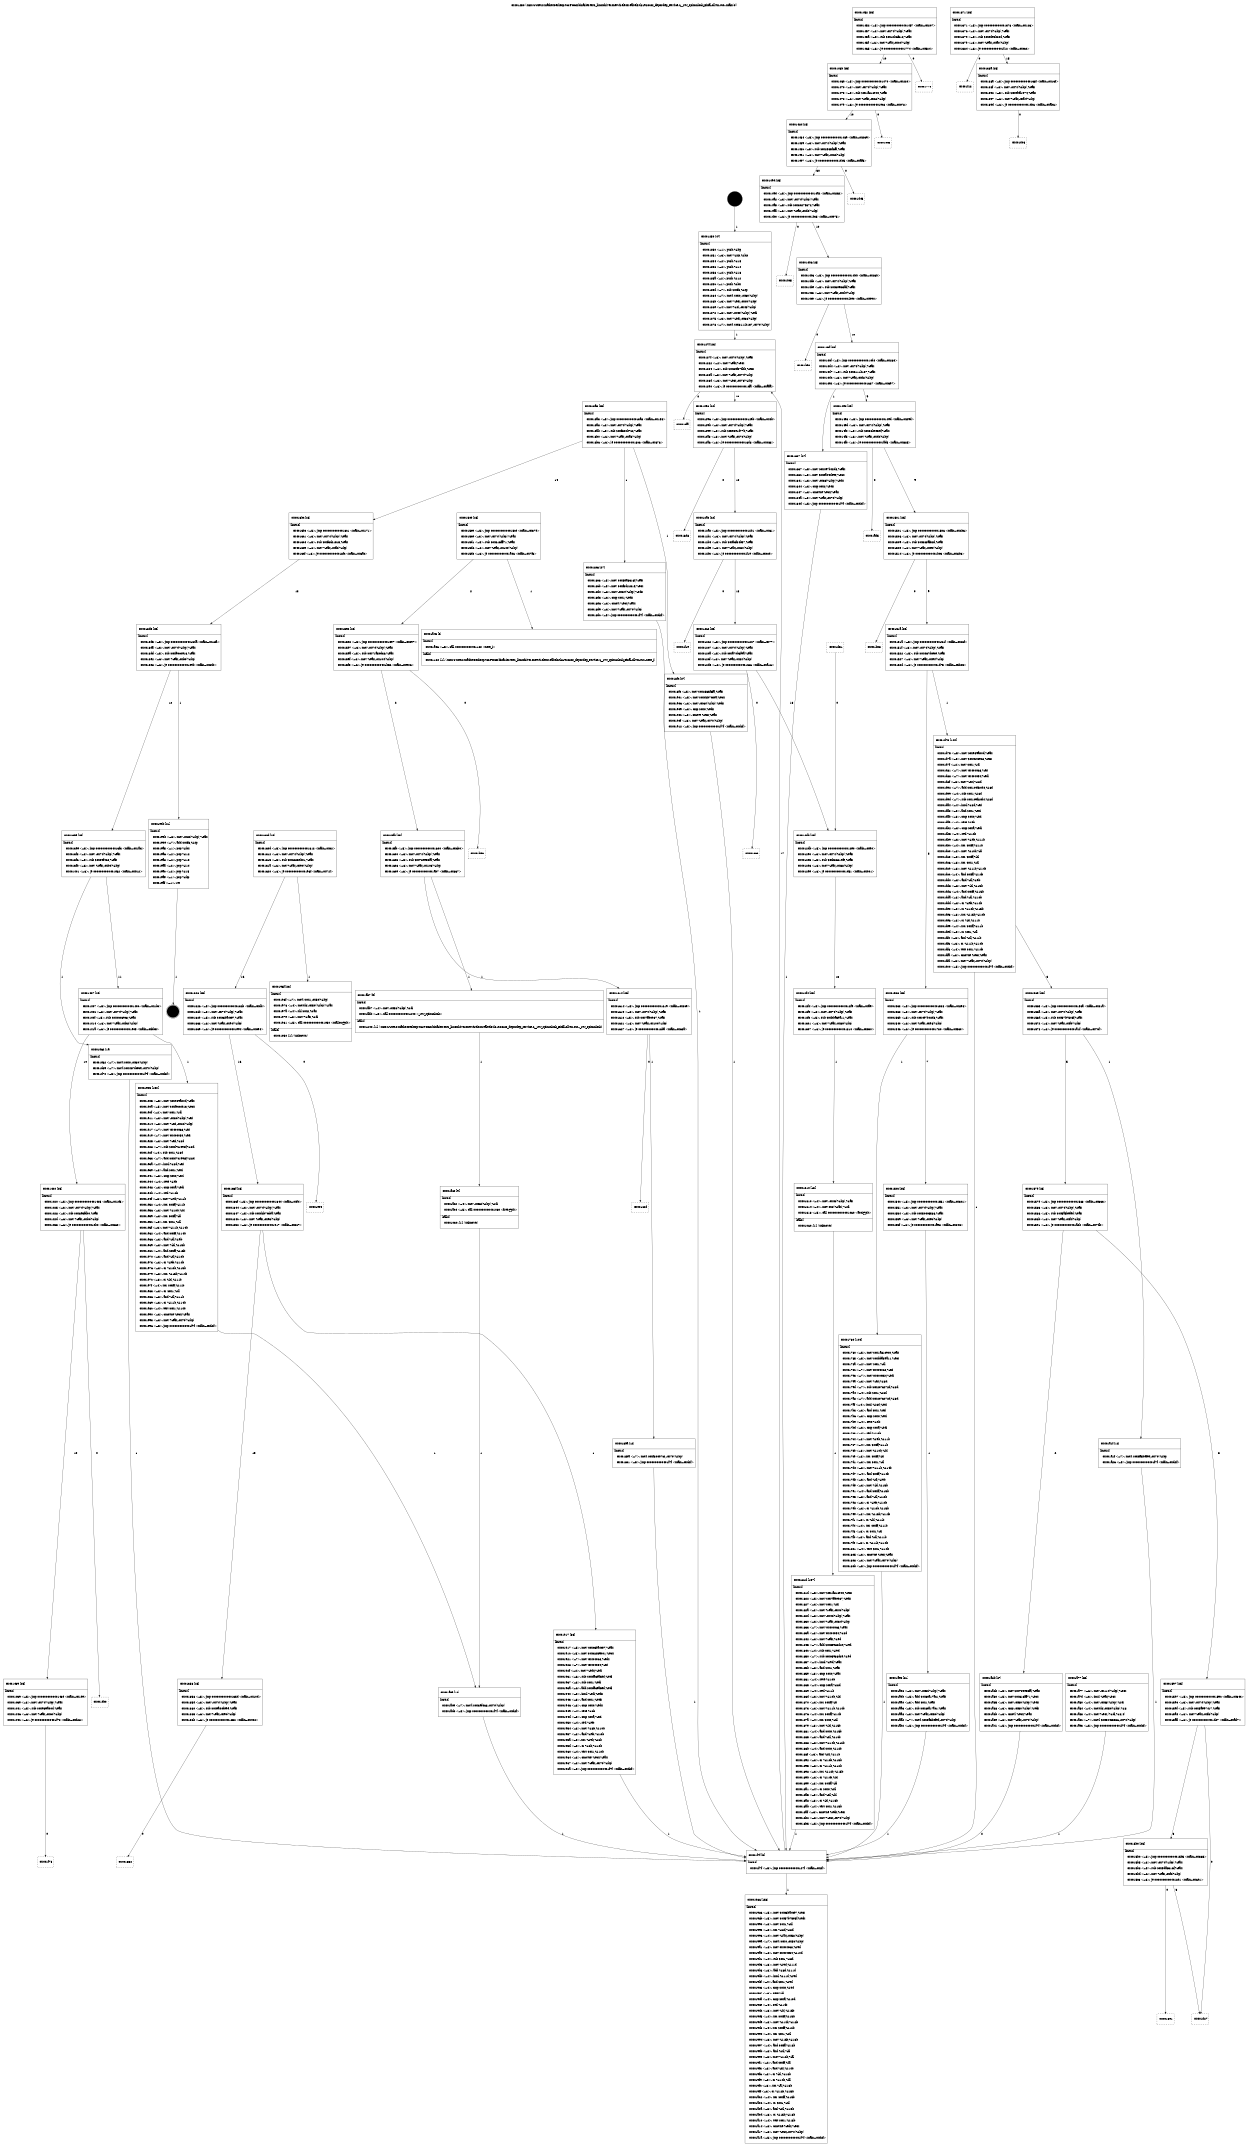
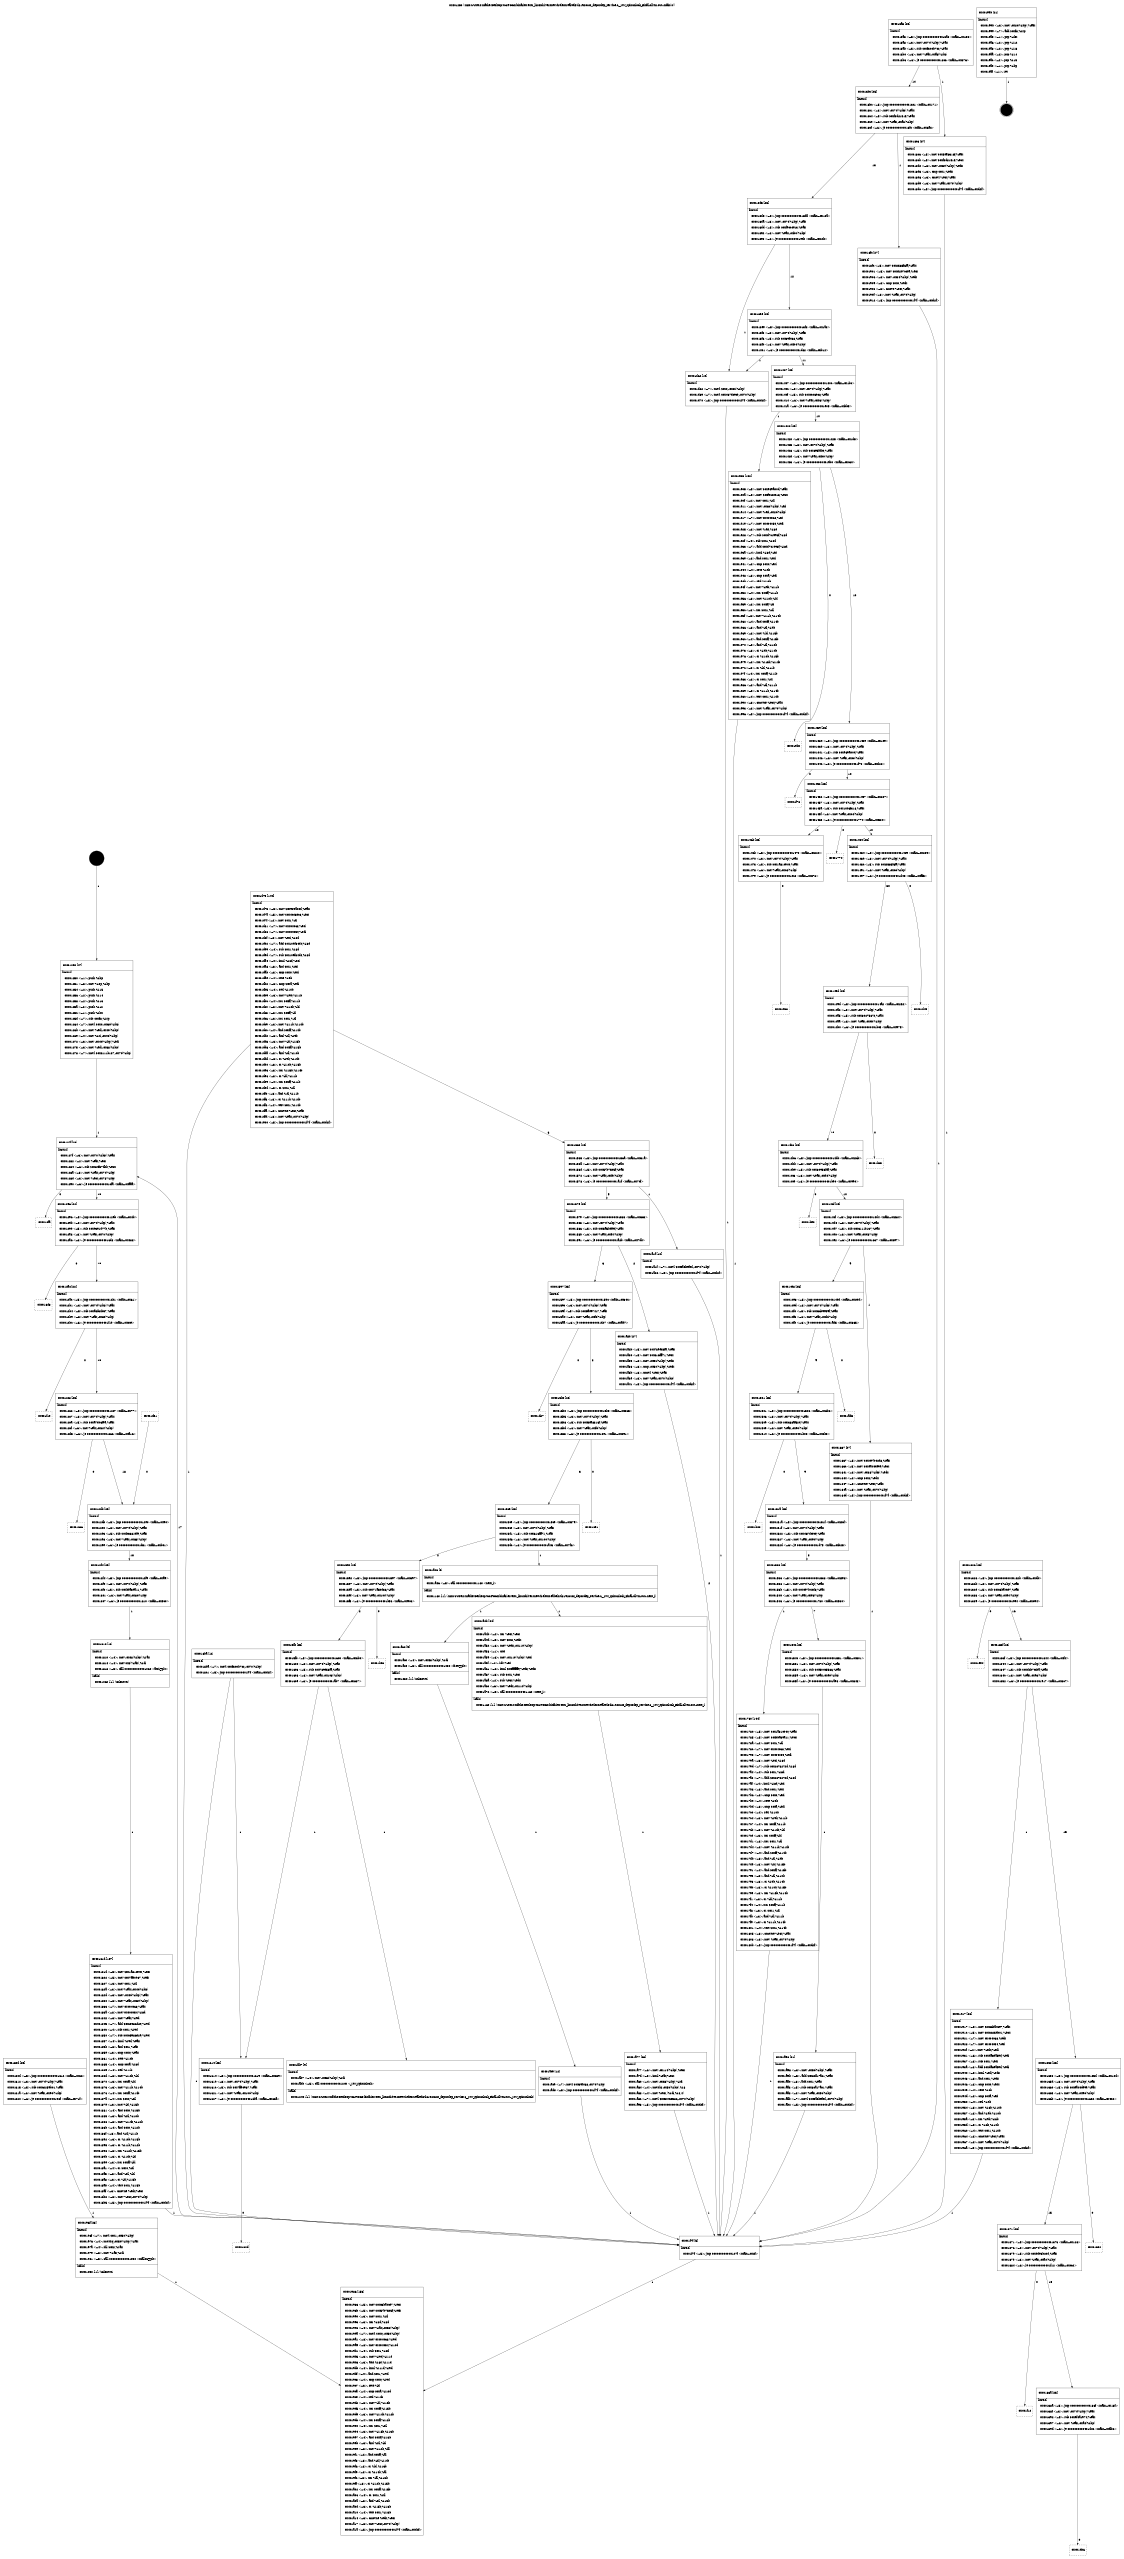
(850, 114) -> (868, 830)
(665, 558) -> (898, 190)
(940, 702) -> none
(179, 744) -> (745, 304)
none -> (847, 773)
(260, 932) -> none
(479, 1108) -> (468, 1618)
(652, 1236) -> (237, 1867)
(385, 1474) -> (733, 1477)
none -> (590, 1663)
(1188, 1948) -> (565, 1471)
none -> (1059, 2164)
none -> (248, 2329)
